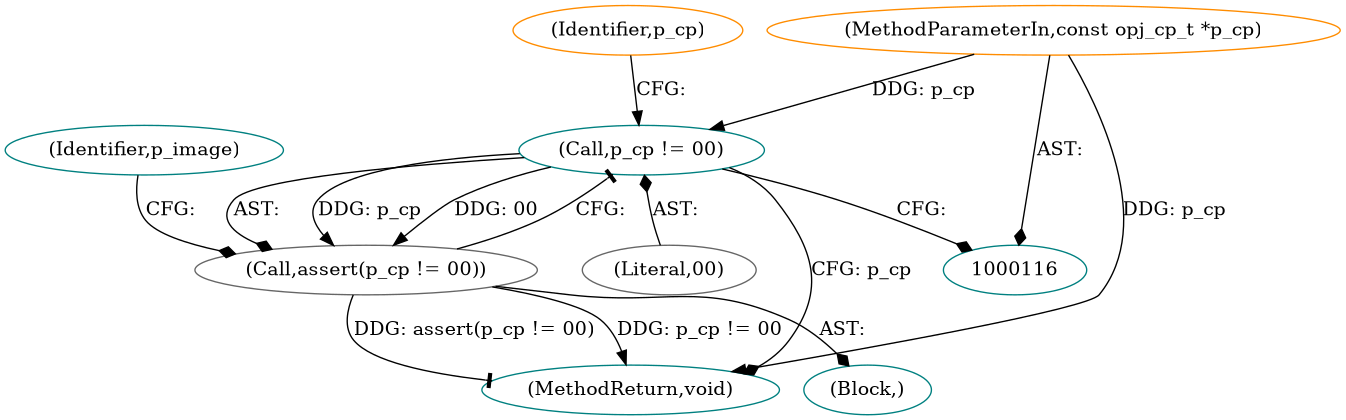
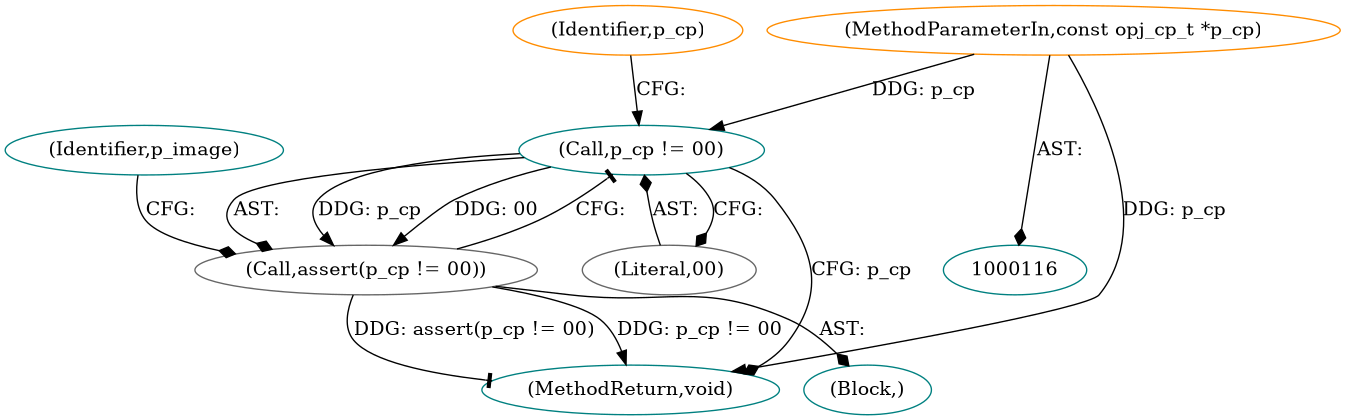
(841, 201) -> (710, 199)
